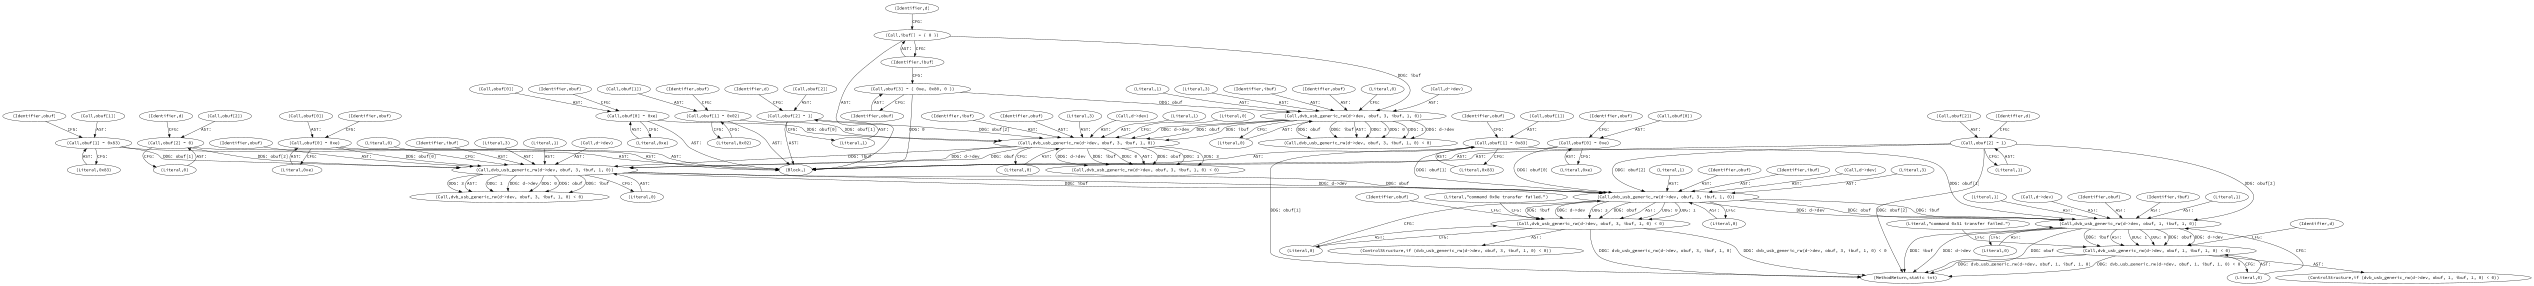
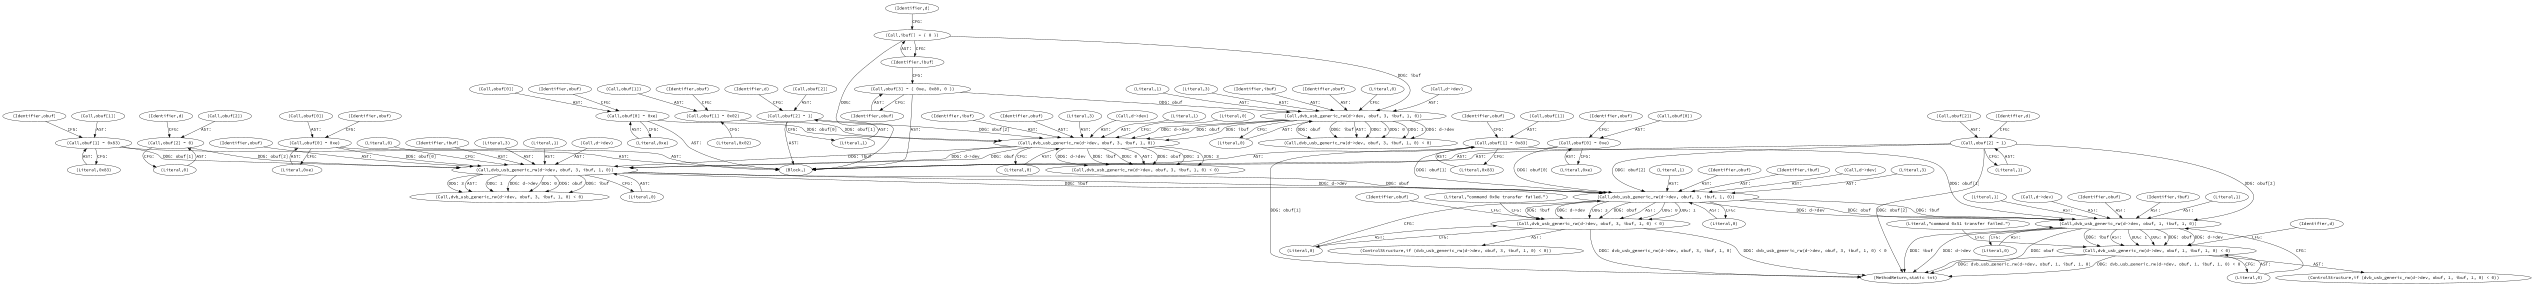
(847, 103) -> (847, 103)
(713, 130) -> none
(917, 130) -> (917, 130)
(762, 136) -> none
(631, 154) -> none
